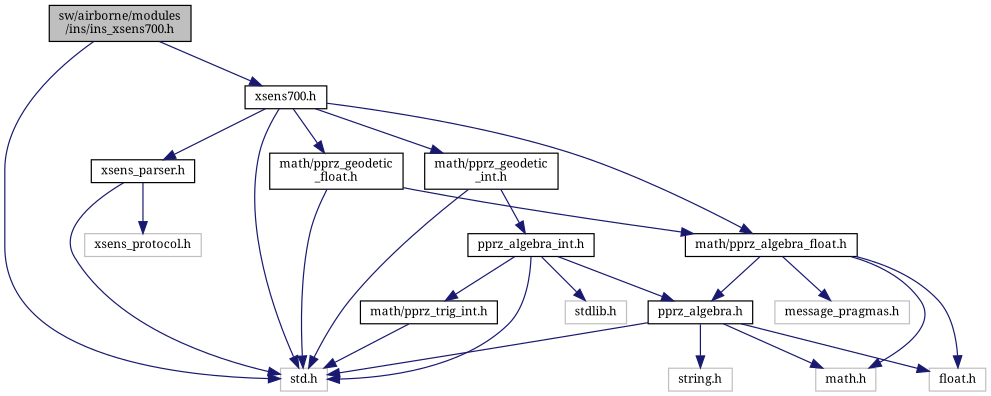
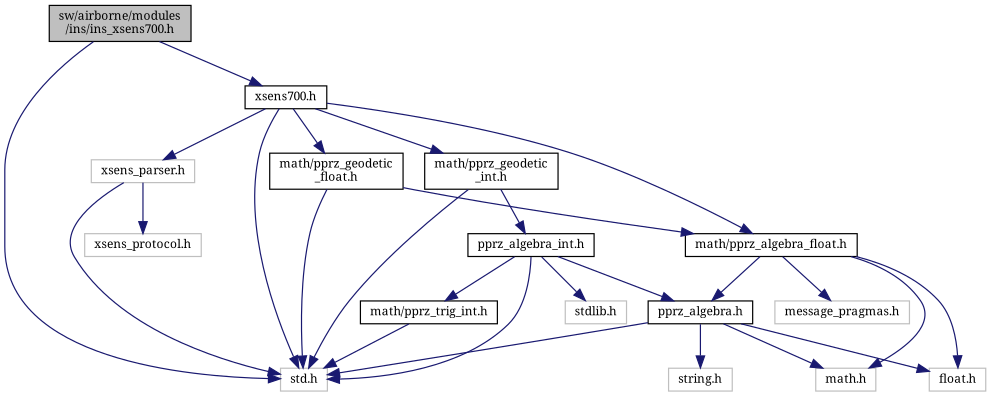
(143, 171) -> (143, 171)
